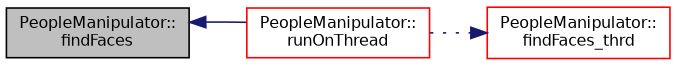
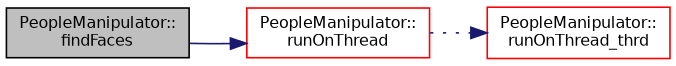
(226, 22) -> (210, 44)
(579, 33) -> (579, 33)
